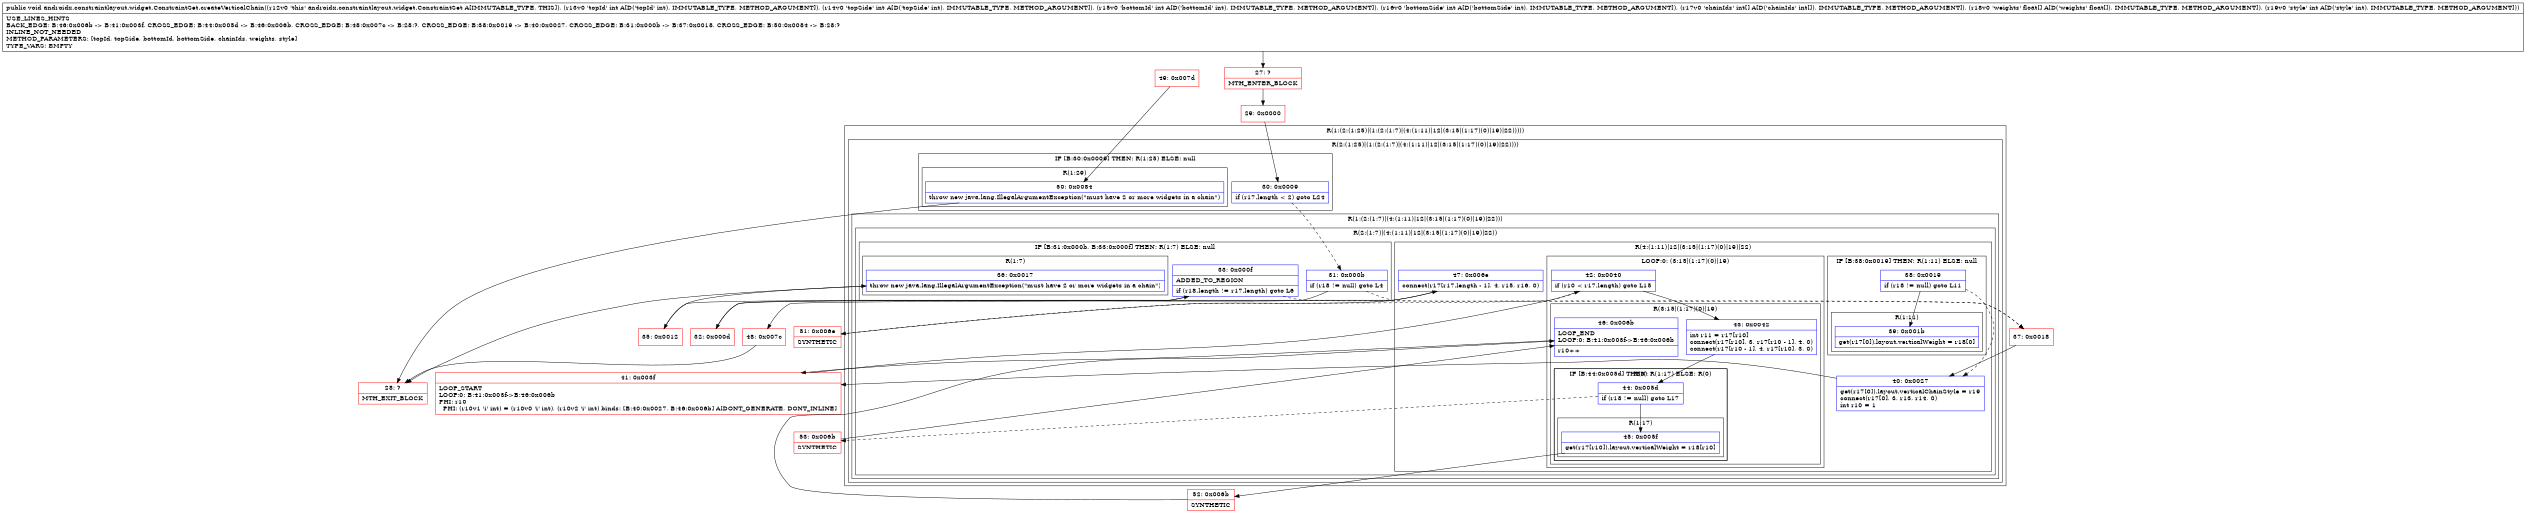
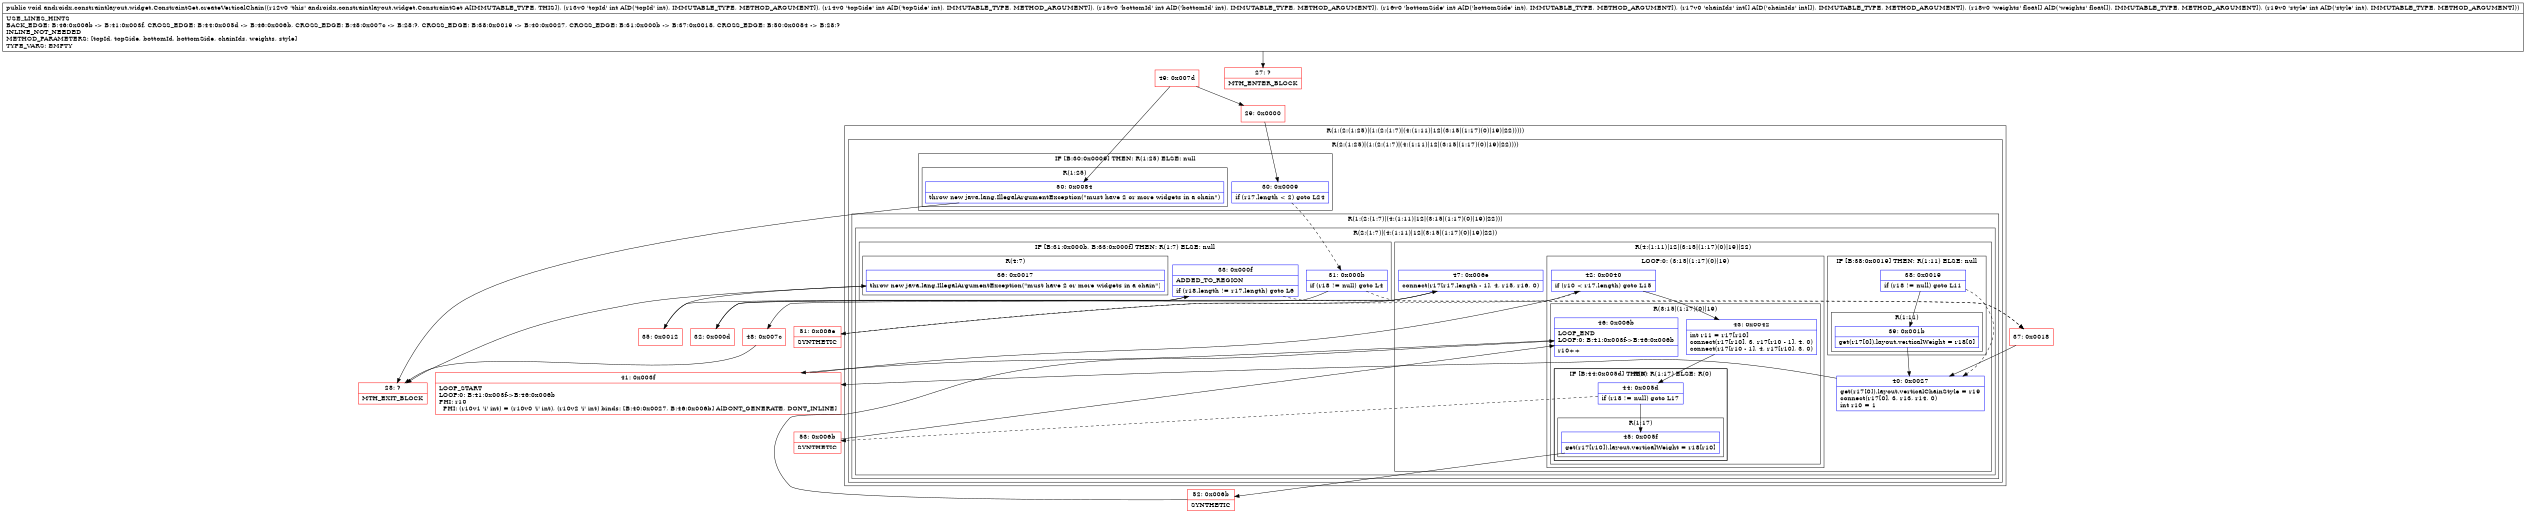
(1263, 95) -> (1218, 95)
(1075, 173) -> (1075, 173)
(1015, 261) -> (1015, 261)
none -> (1908, 360)
